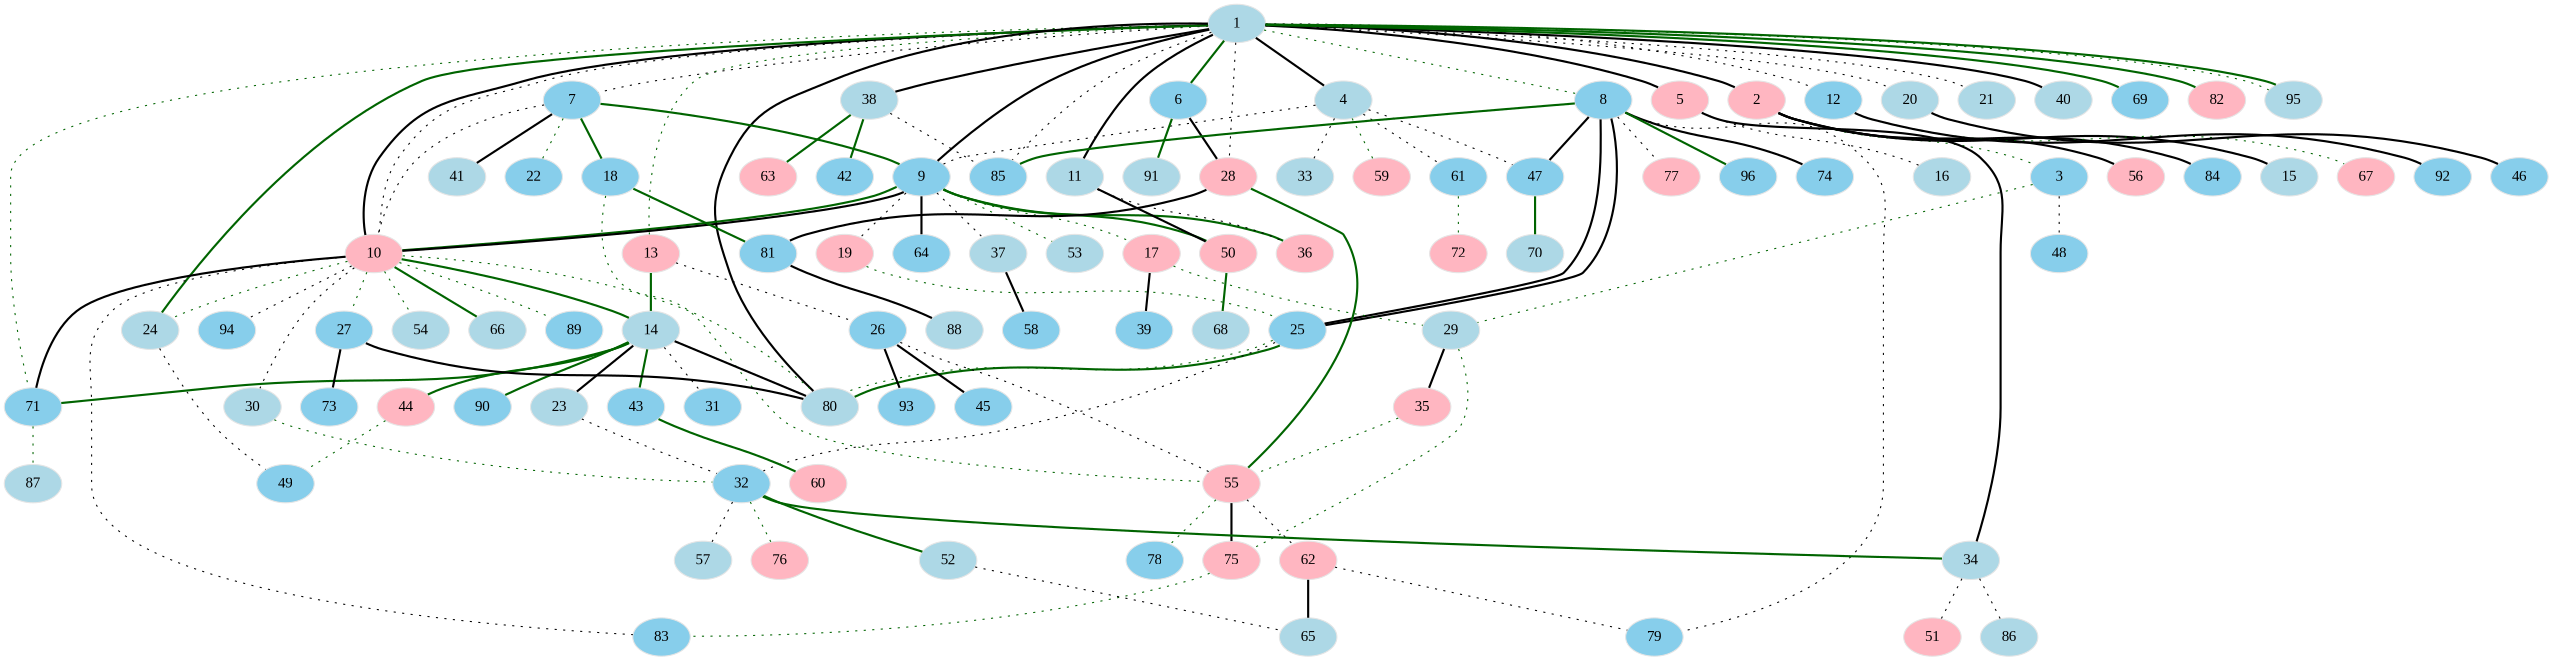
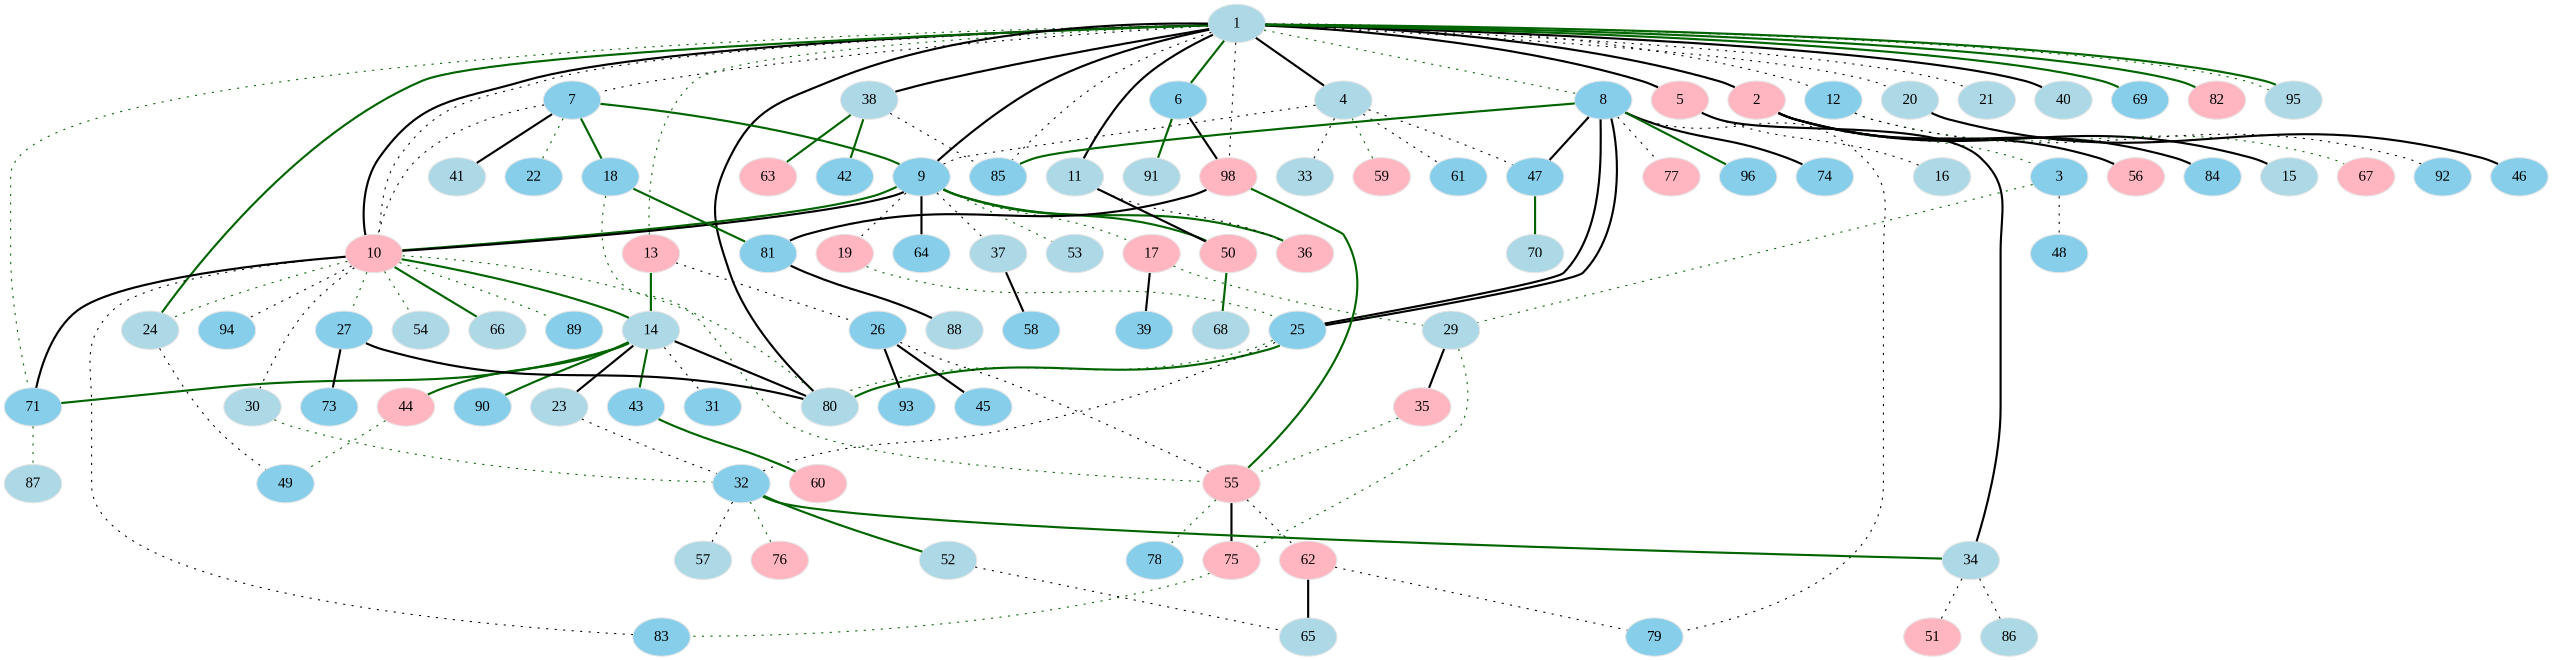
(2138, 138) -> (2138, 138)
(1228, 177) -> (1228, 177)
(1458, 254) -> none
